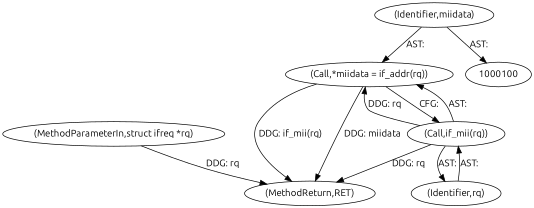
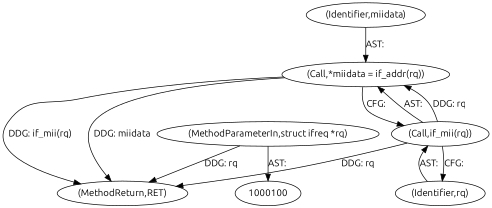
(464, 43) -> (268, 160)
(449, 164) -> (455, 164)
